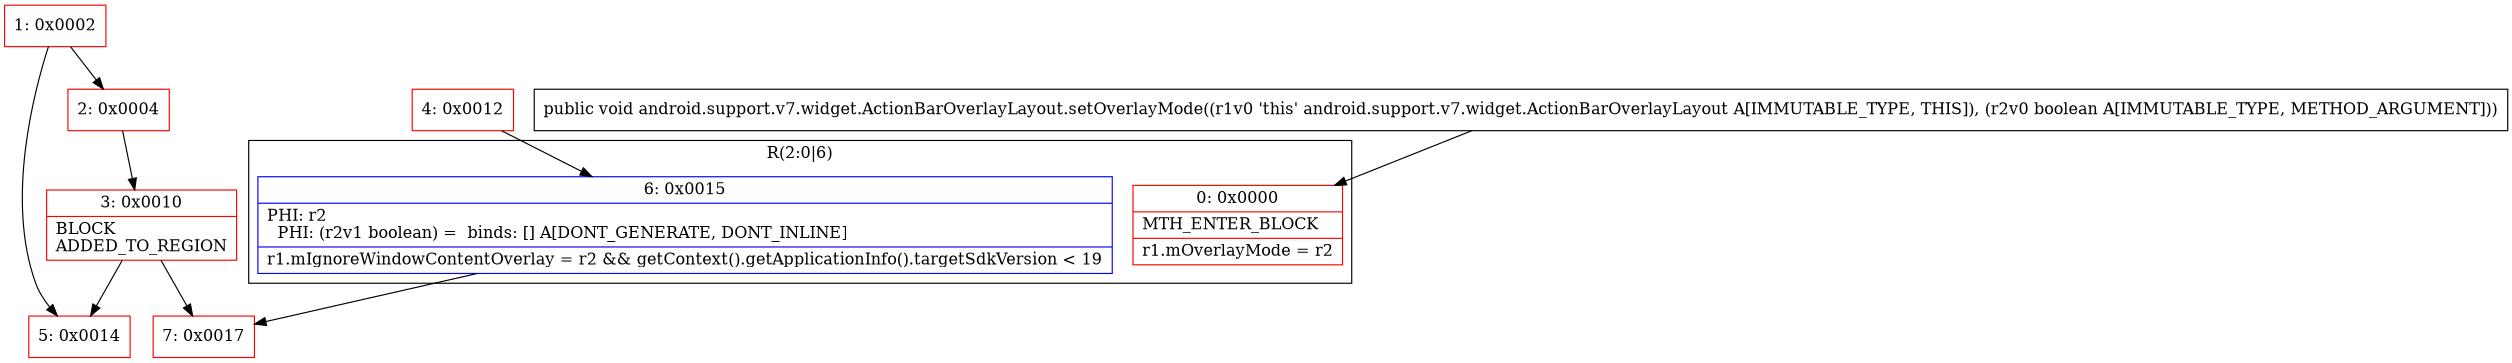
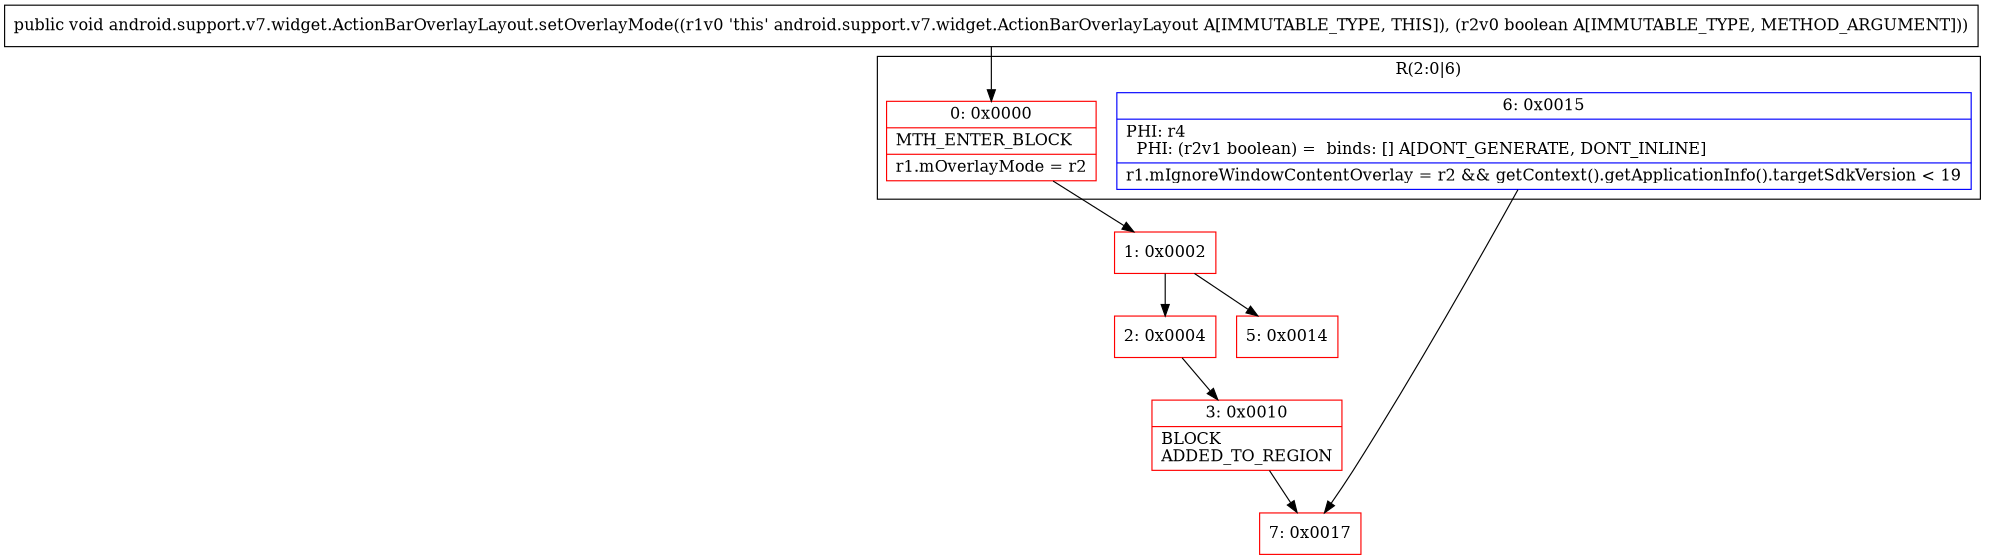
(463, 110) -> none
none -> (1094, 207)
(300, 216) -> (1159, 132)
(109, 283) -> none
